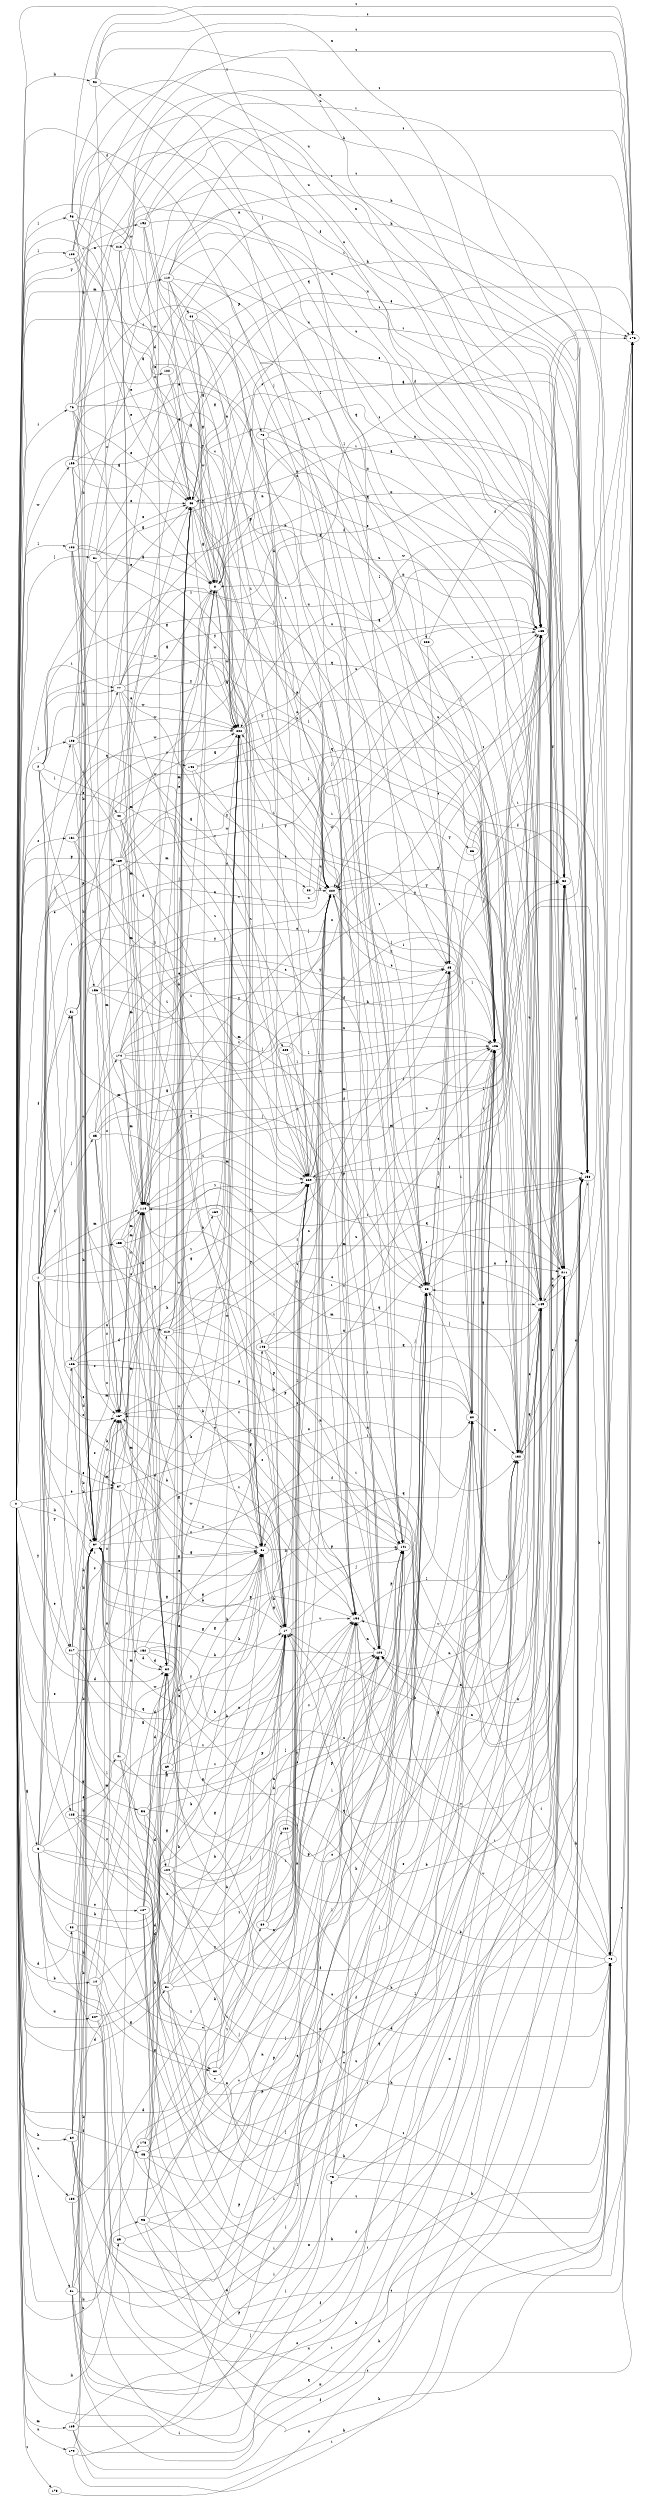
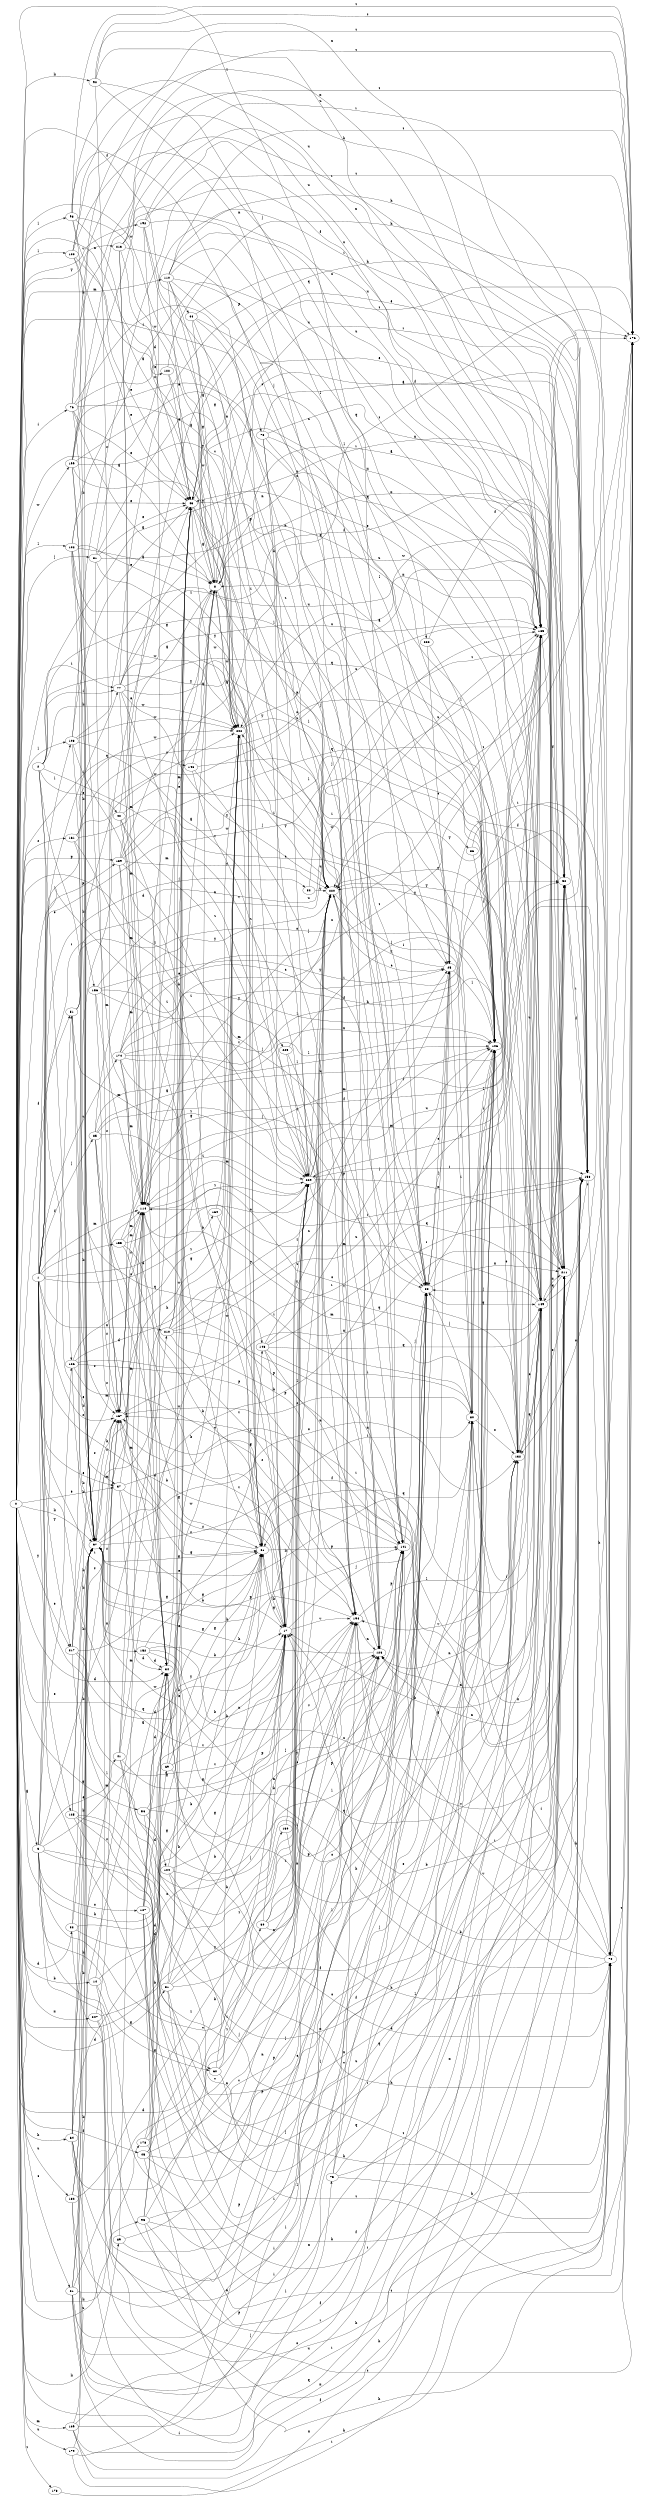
(220, 756) -> (205, 683)
